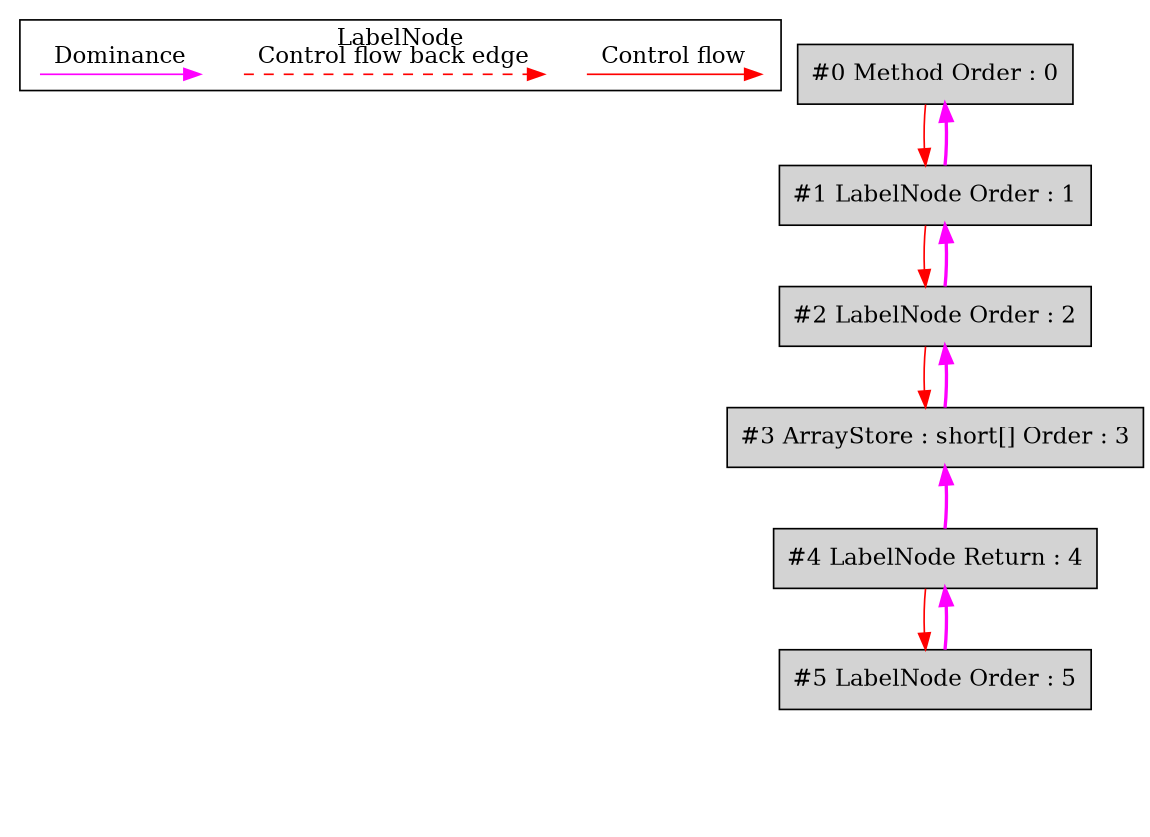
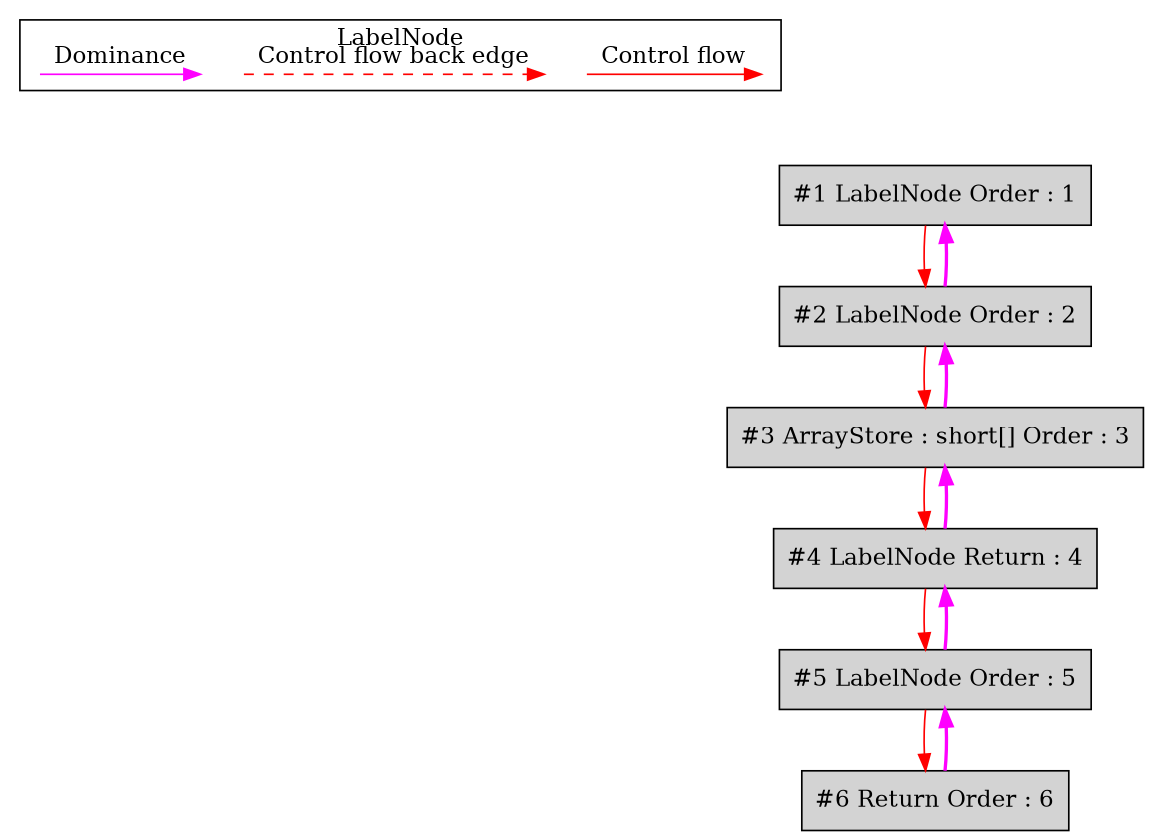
(935, 74) -> none
none -> (924, 490)
none -> (935, 801)
